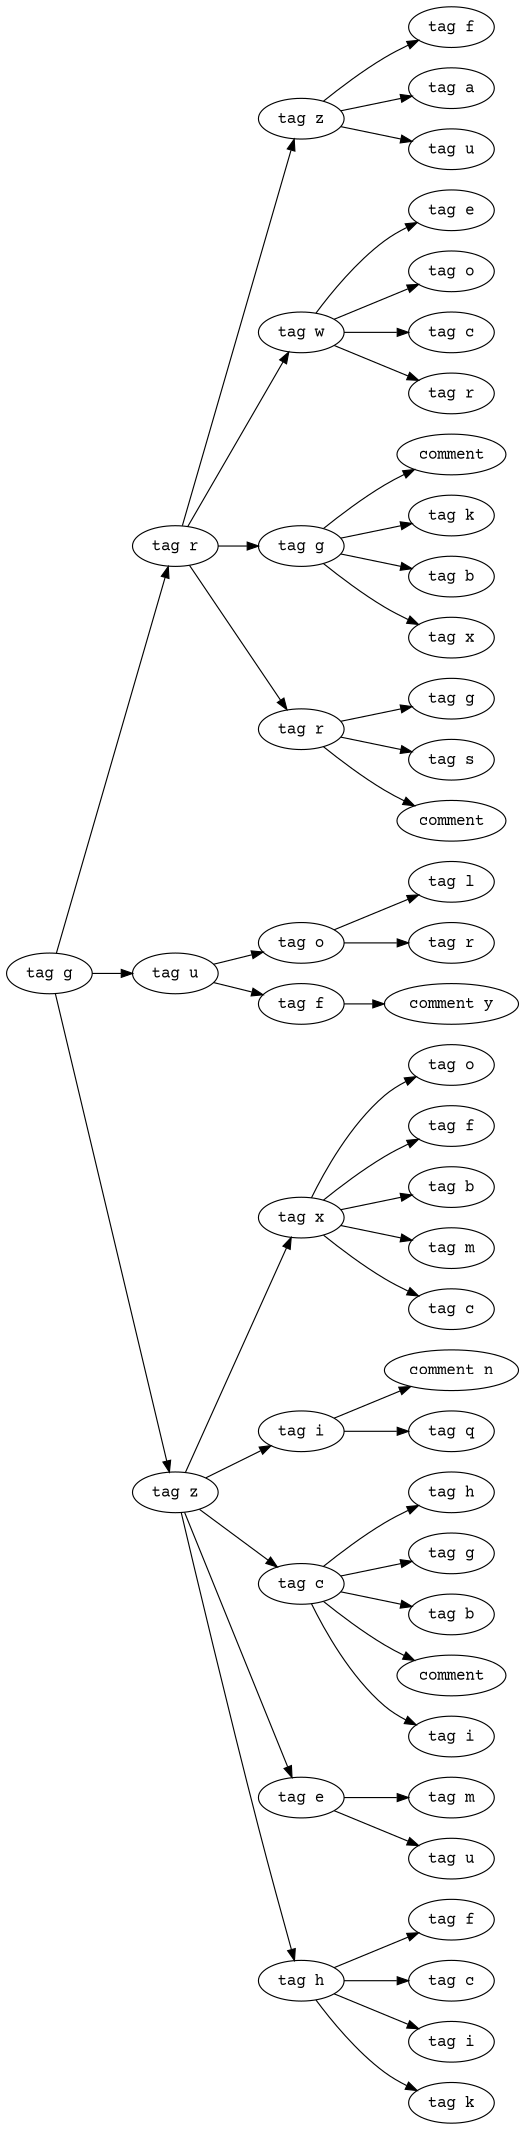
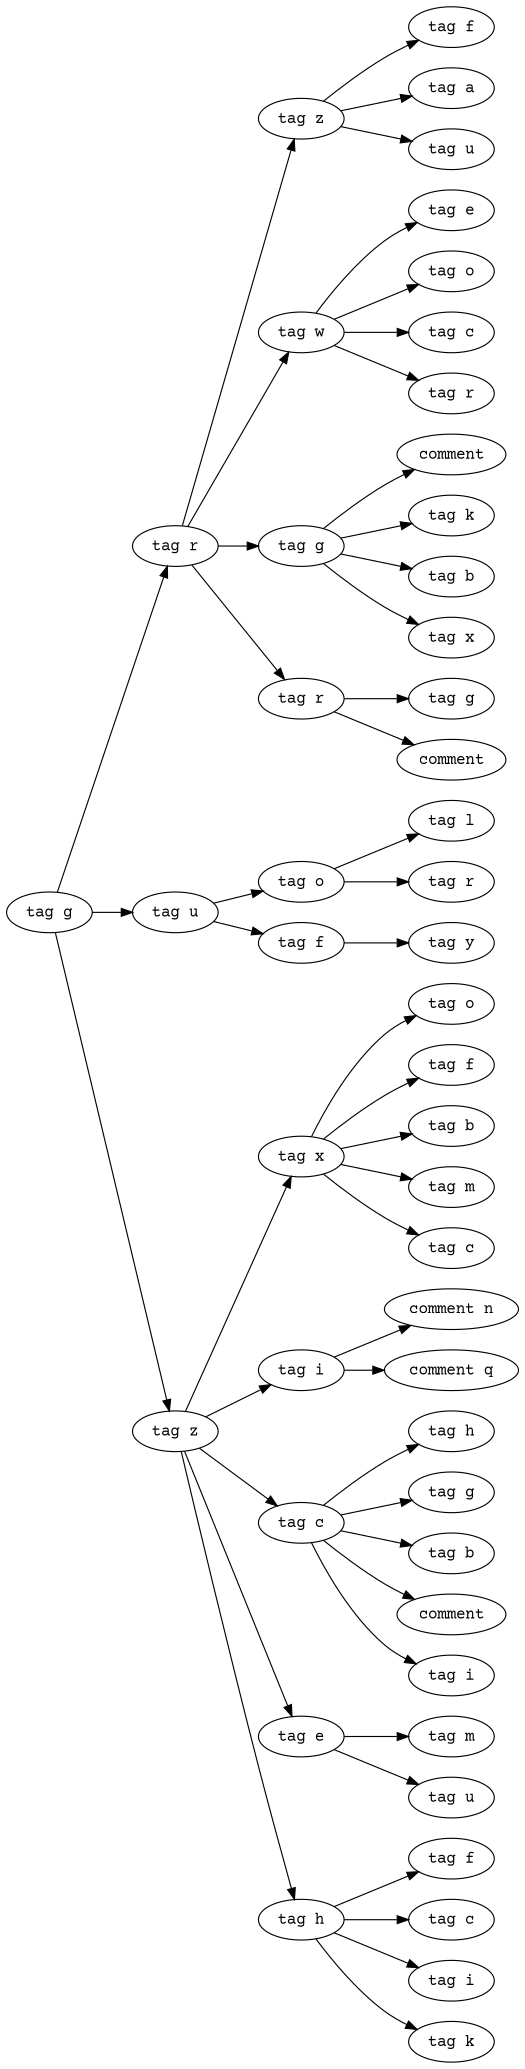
(451, 760) -> none
(451, 1004) -> (451, 943)
(451, 1431) -> (451, 1370)
